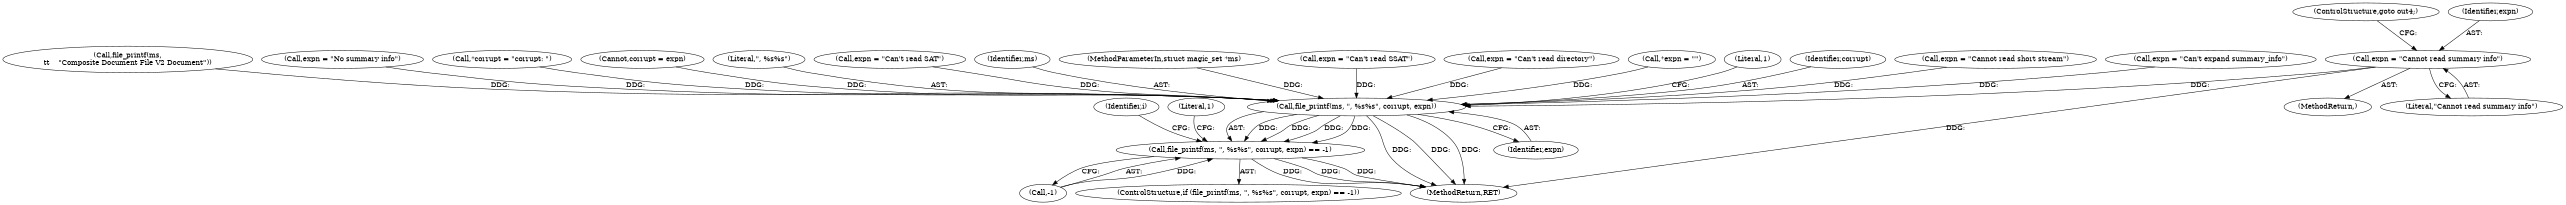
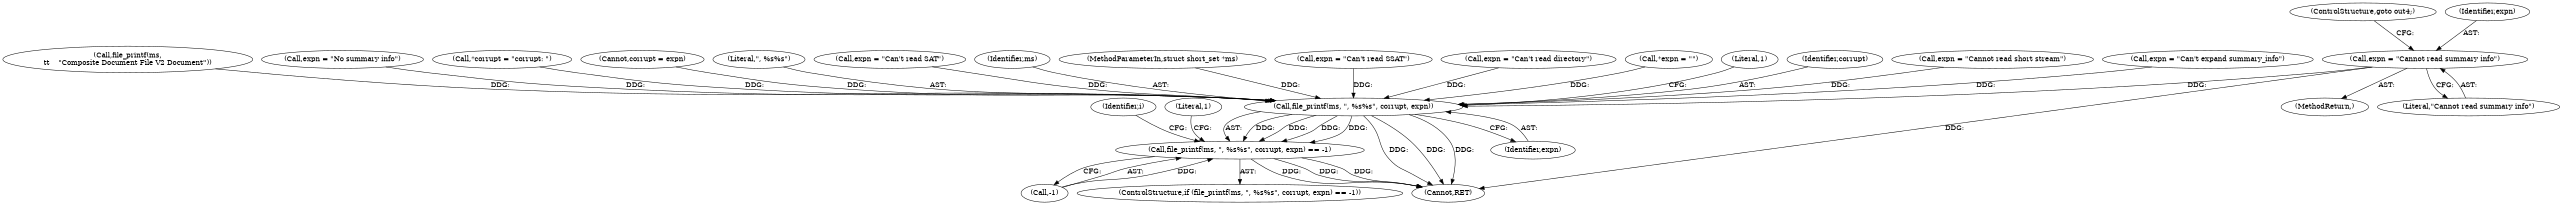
(1164, 59) -> (1163, 59)
(1464, 193) -> (1448, 193)
